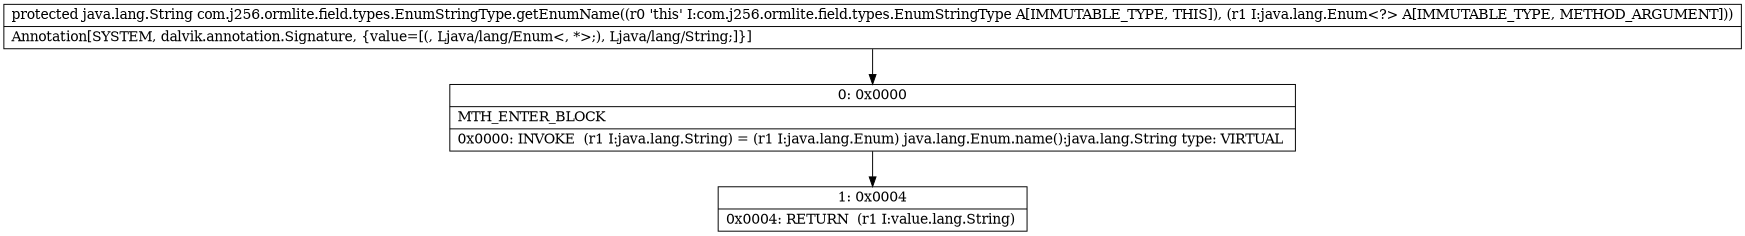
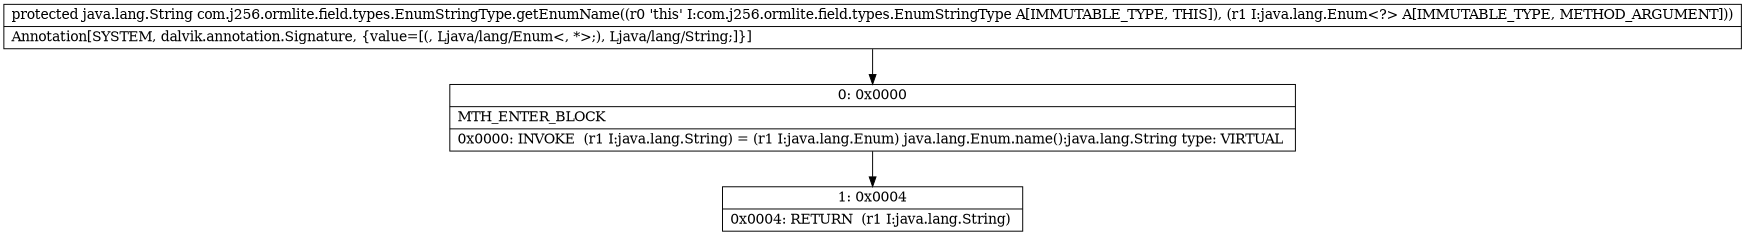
(873, 220) -> (873, 220)
